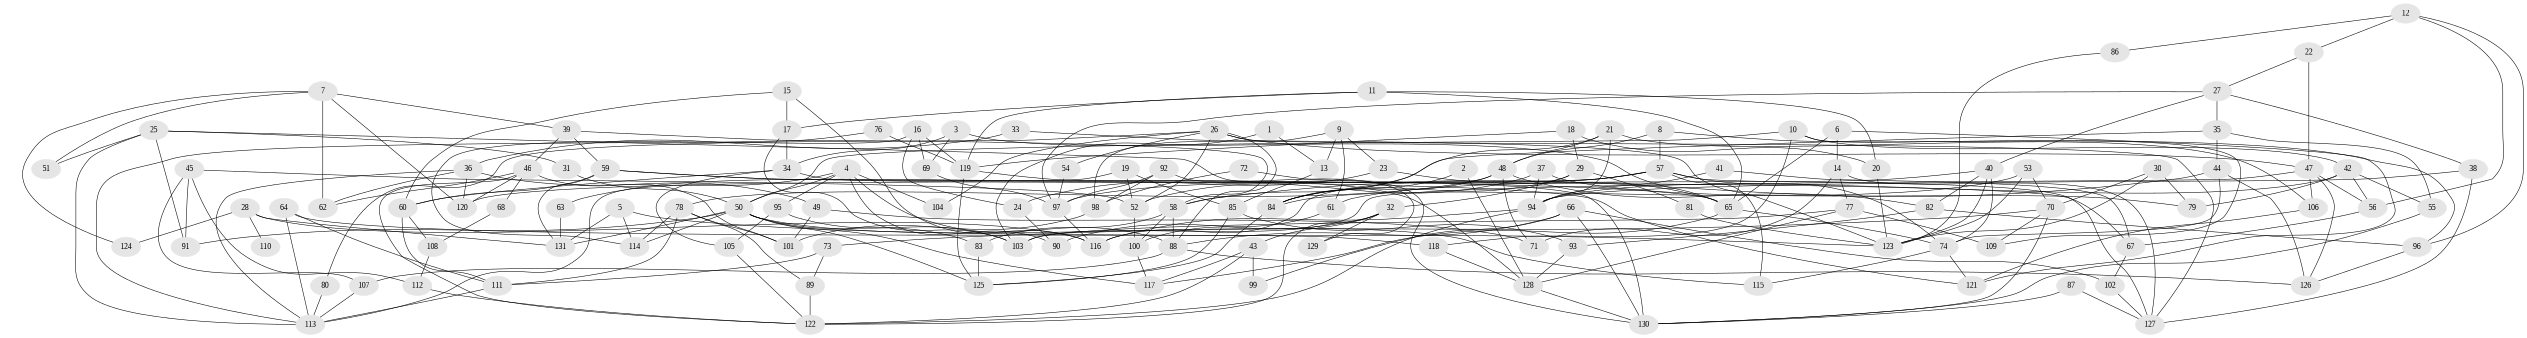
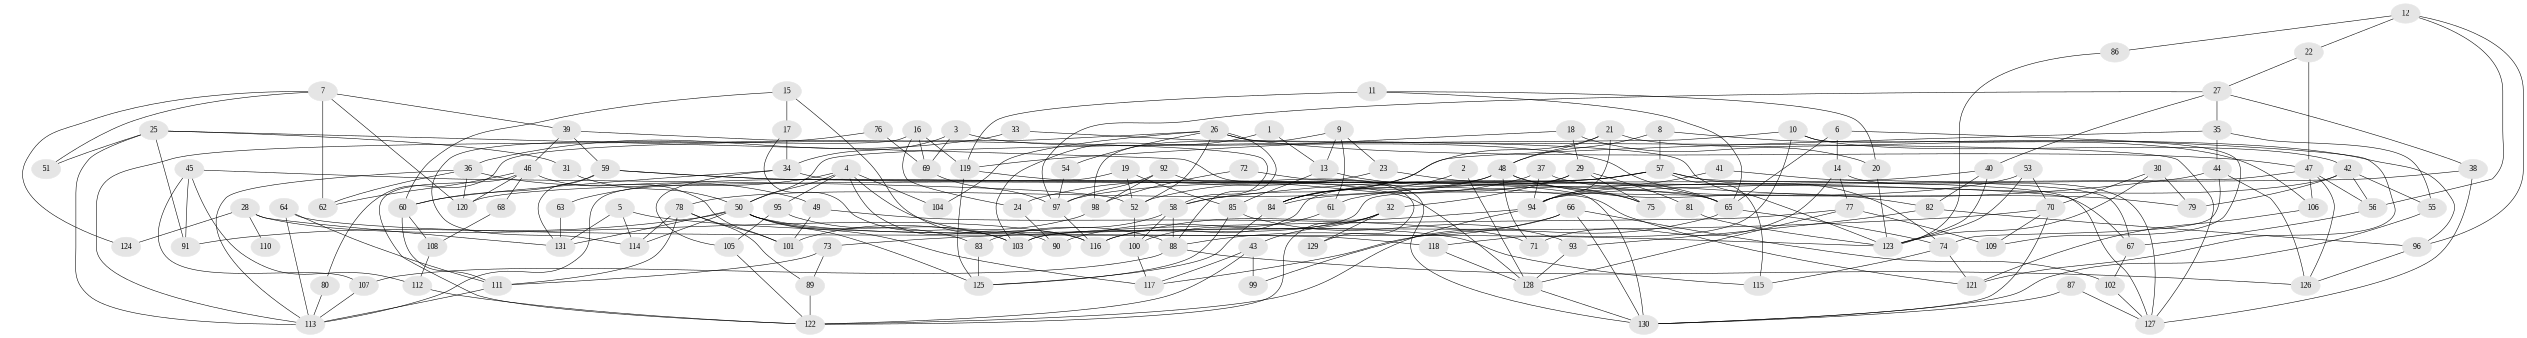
(1037, 107) -> none
(922, 150) -> (910, 155)
none -> (1651, 208)
(1986, 219) -> none
